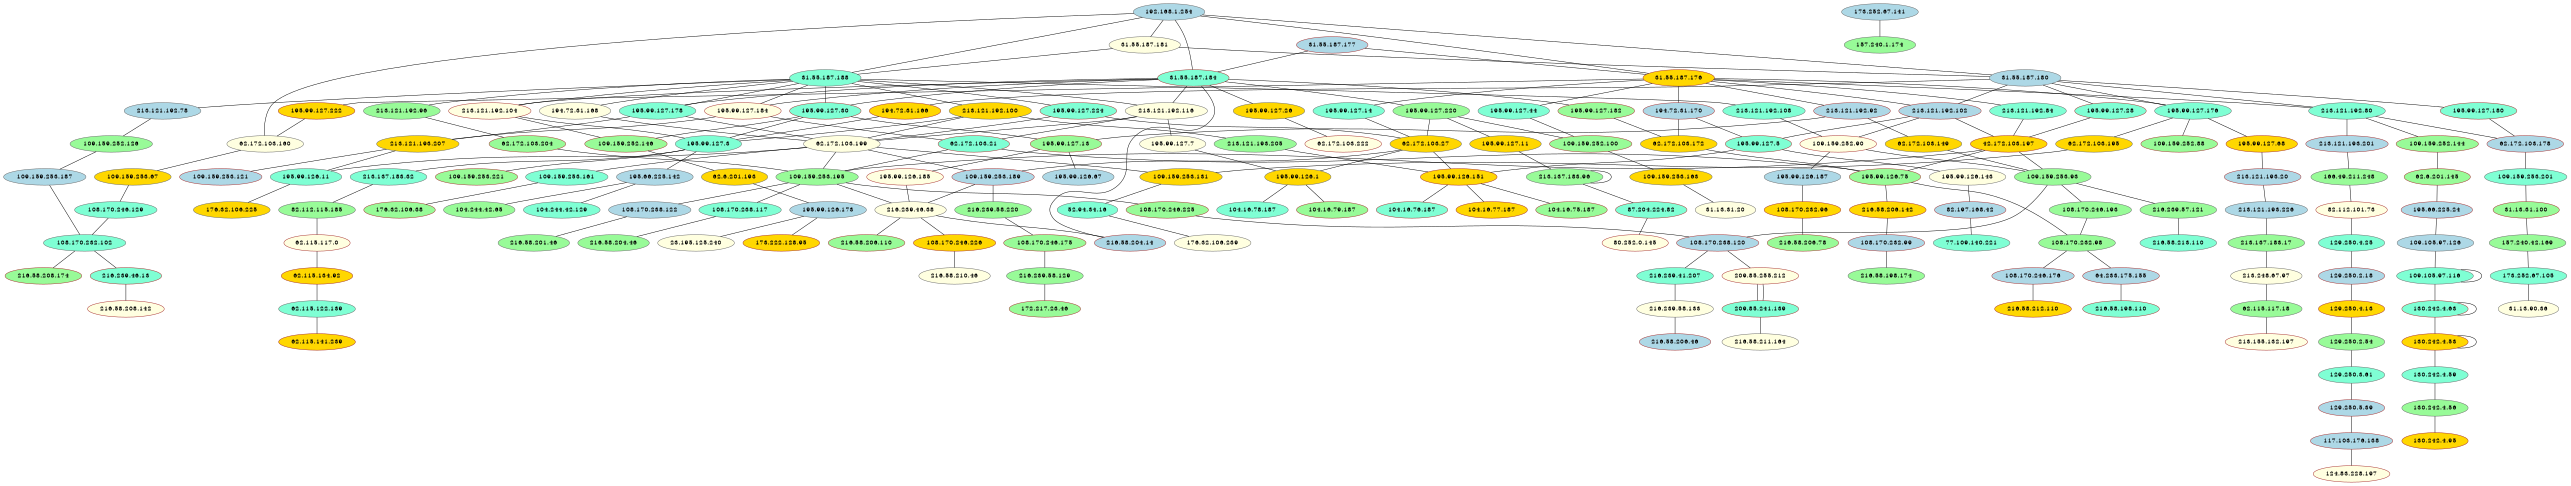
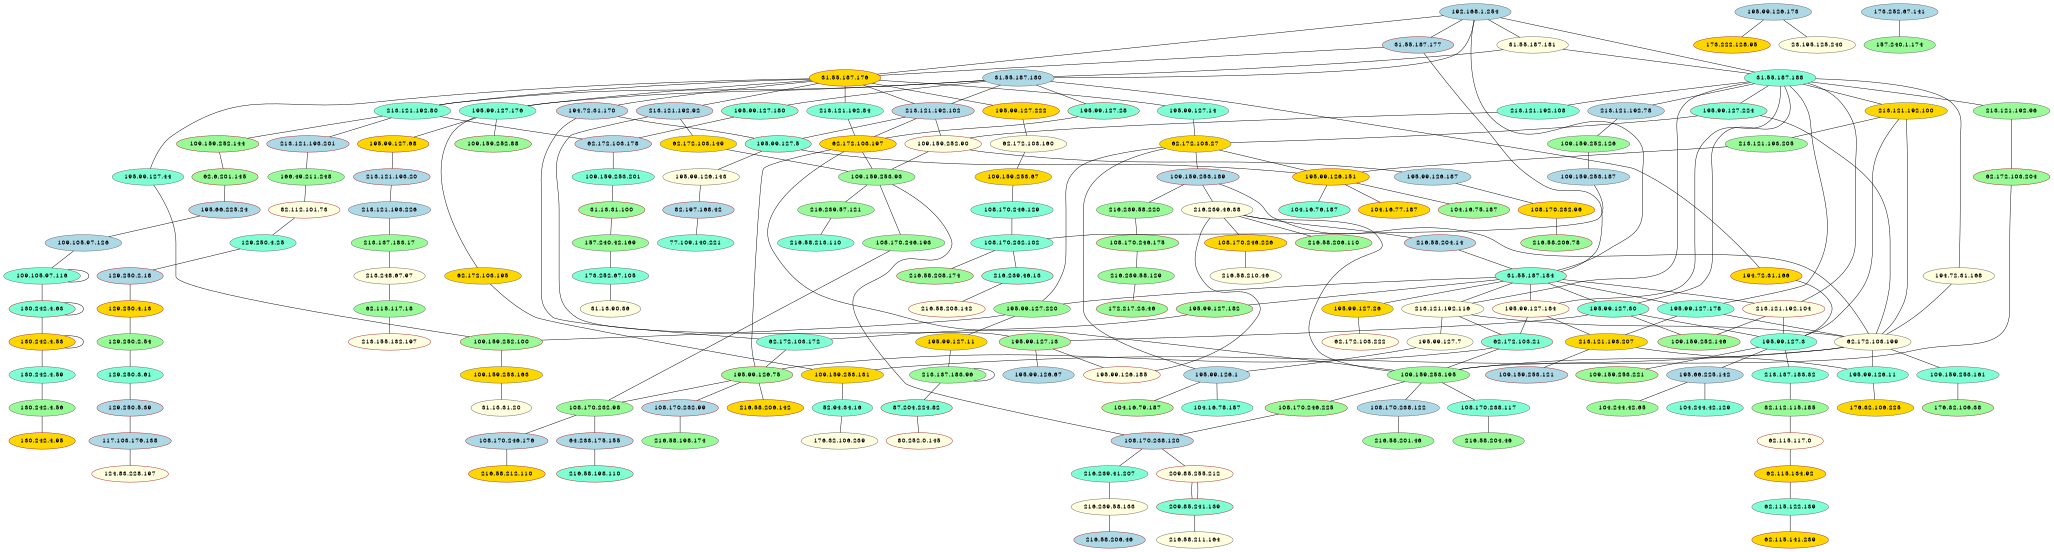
(683, 37) -> (1447, 28)
(1679, 144) -> (795, 342)
(2009, 144) -> (858, 144)
(735, 177) -> none
(1298, 177) -> (1217, 375)
(1887, 226) -> (719, 391)
